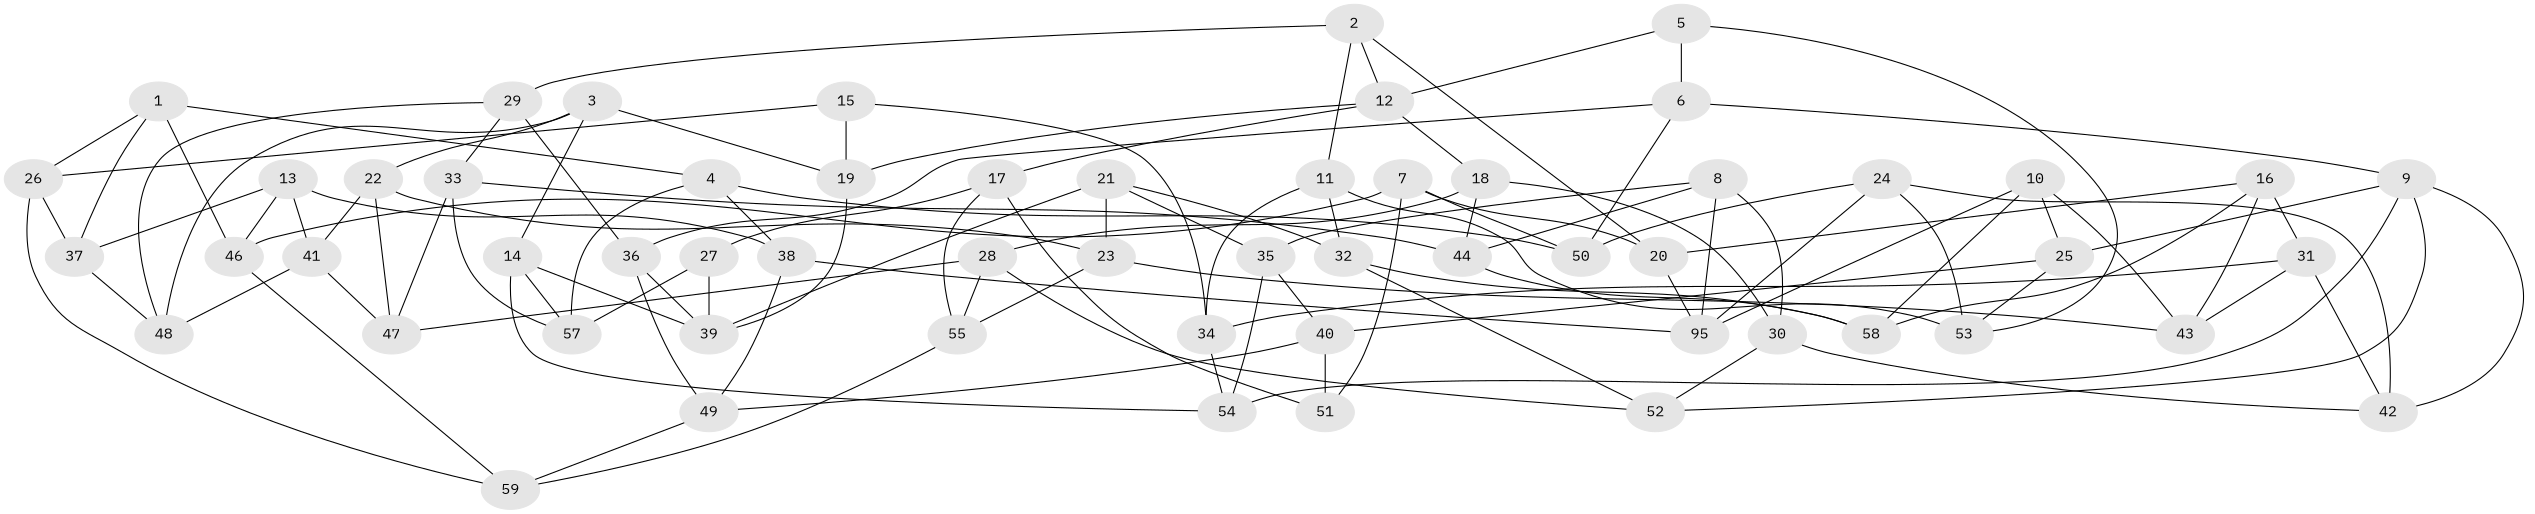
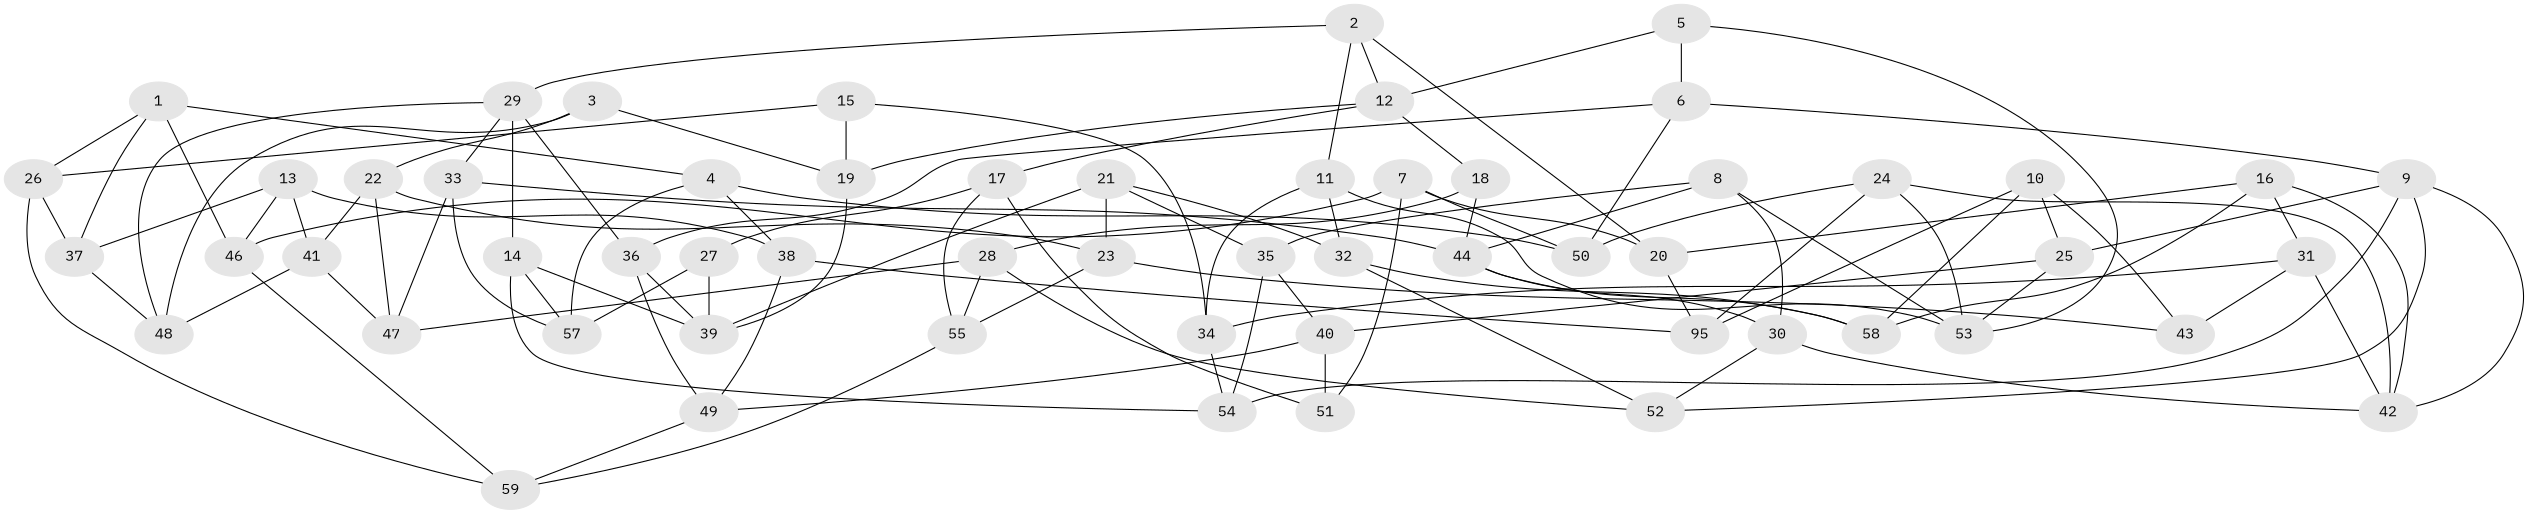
(553, 179) -> (513, 179)
(1657, 217) -> (1621, 295)
(1709, 257) -> (1841, 257)
(2230, 259) -> (2398, 262)
